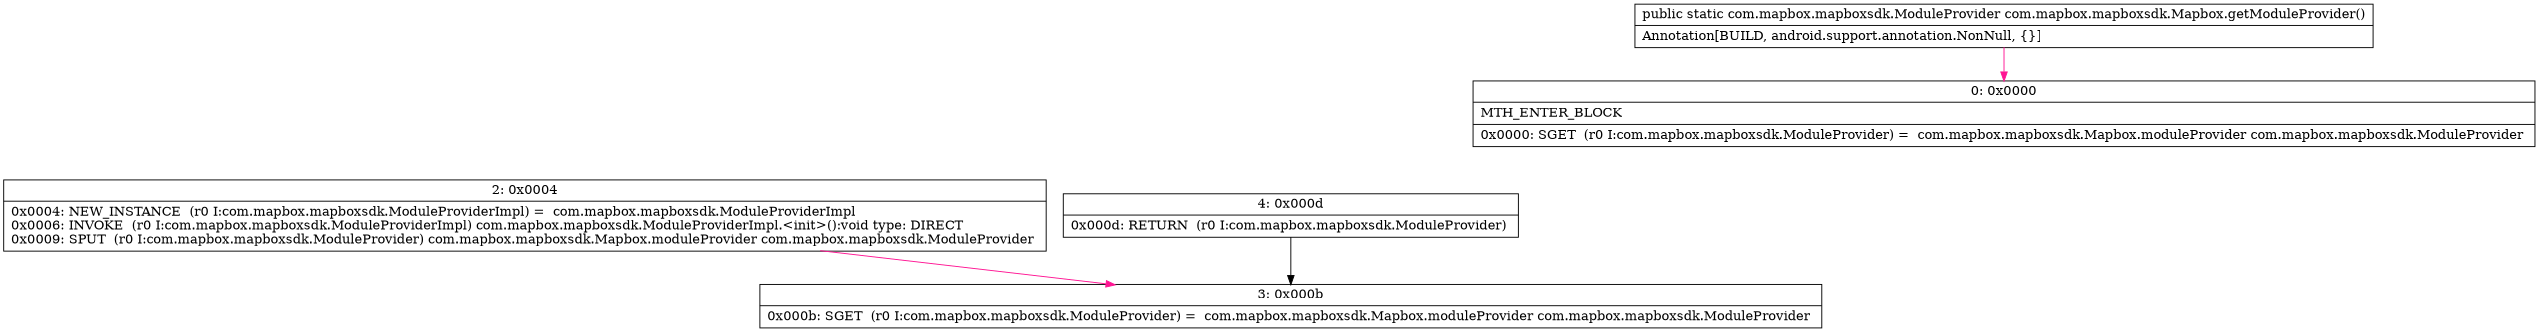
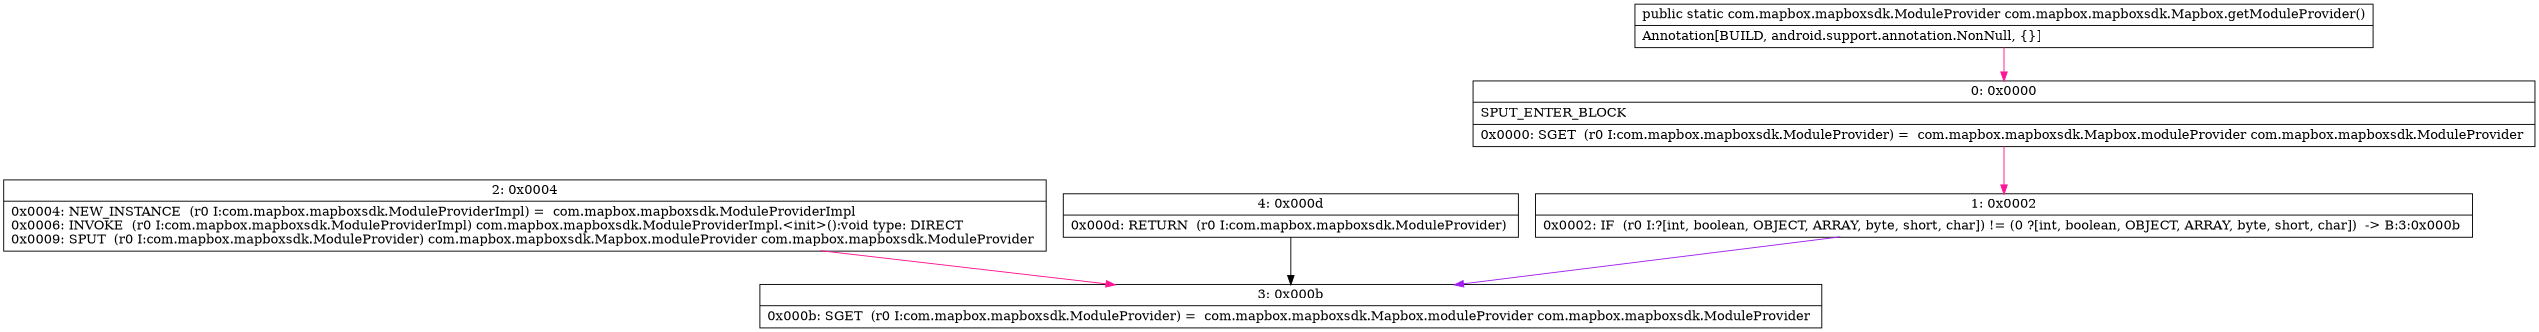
(1552, 113) -> (1554, 113)
none -> (2004, 216)
